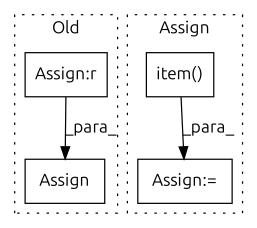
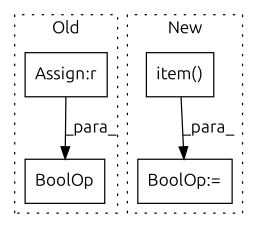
(185, 29) -> (185, 29)
(65, 181) -> (65, 181)
(185, 181) -> (185, 181)
